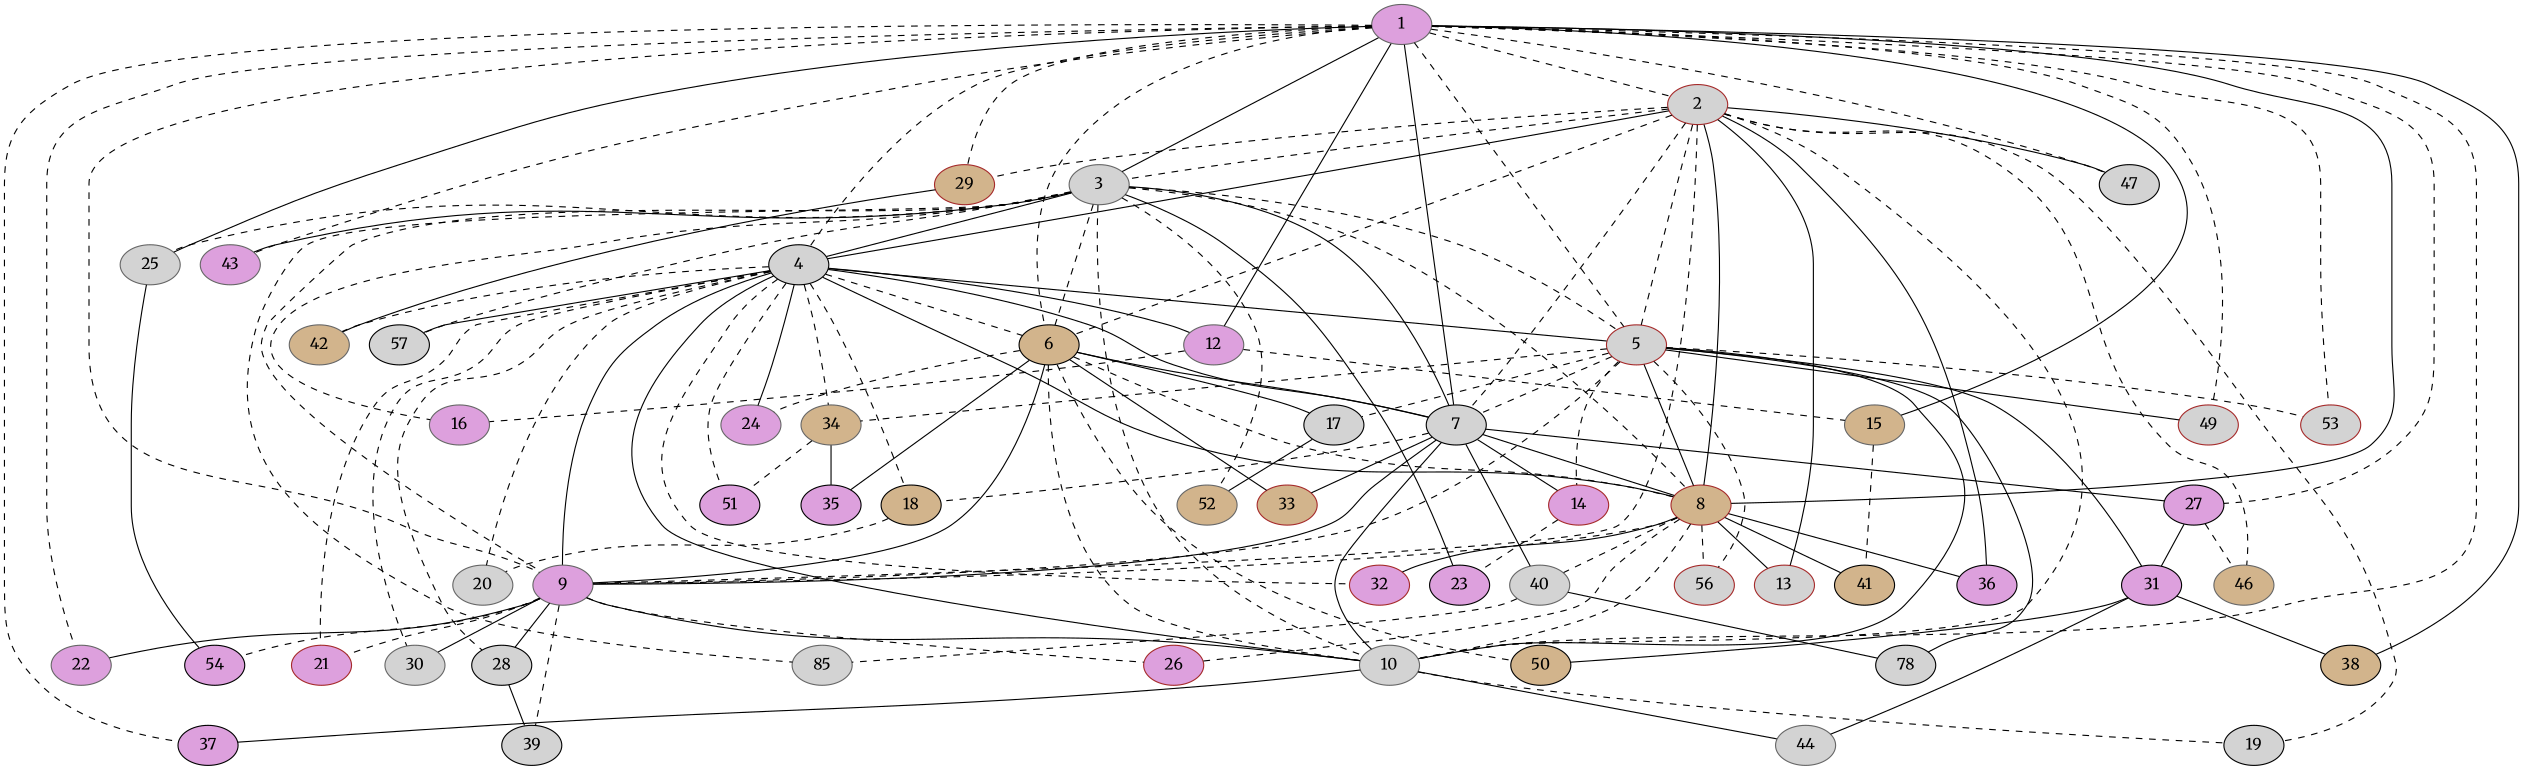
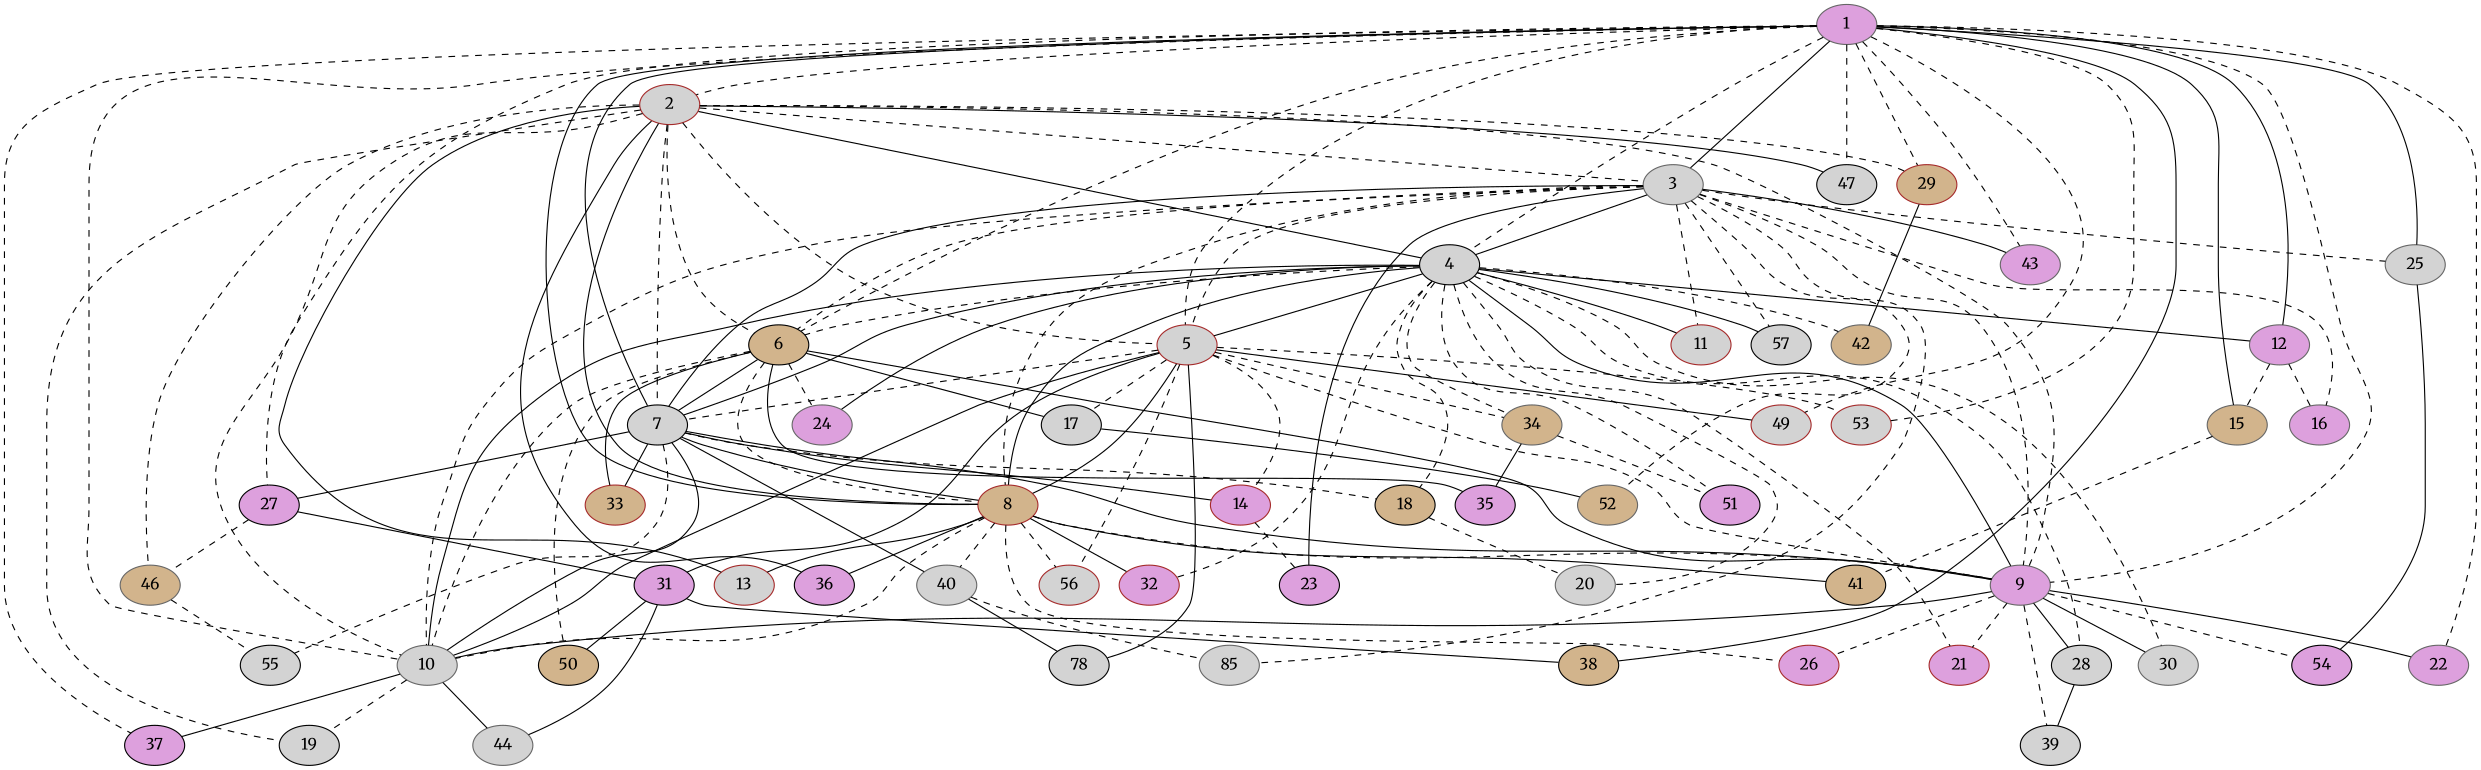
none -> (1701, 345)
none -> (270, 665)
